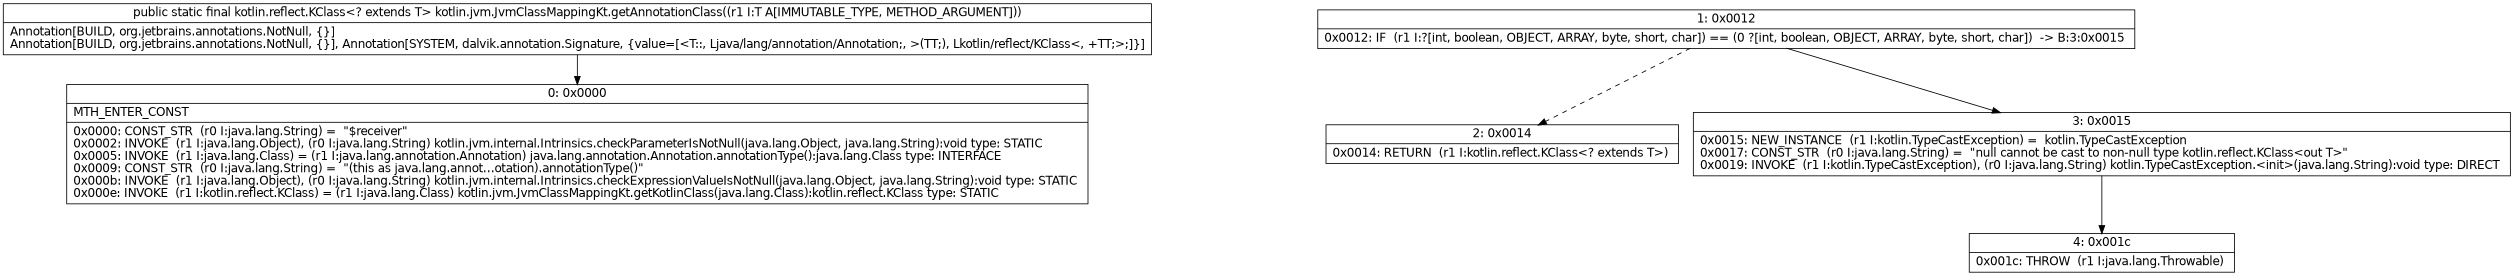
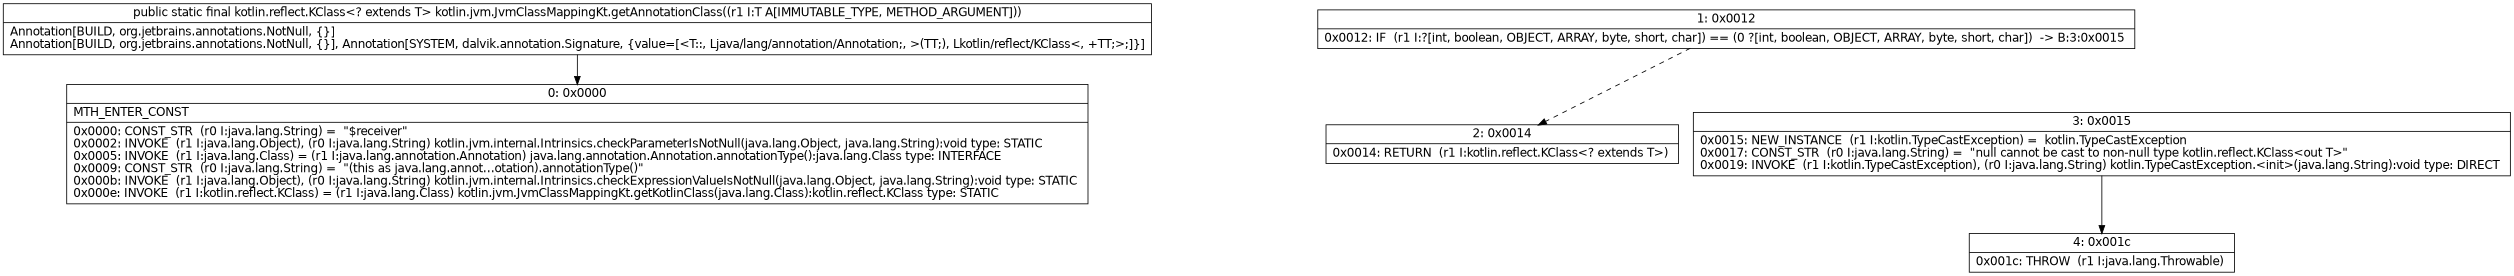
(1889, 79) -> none
